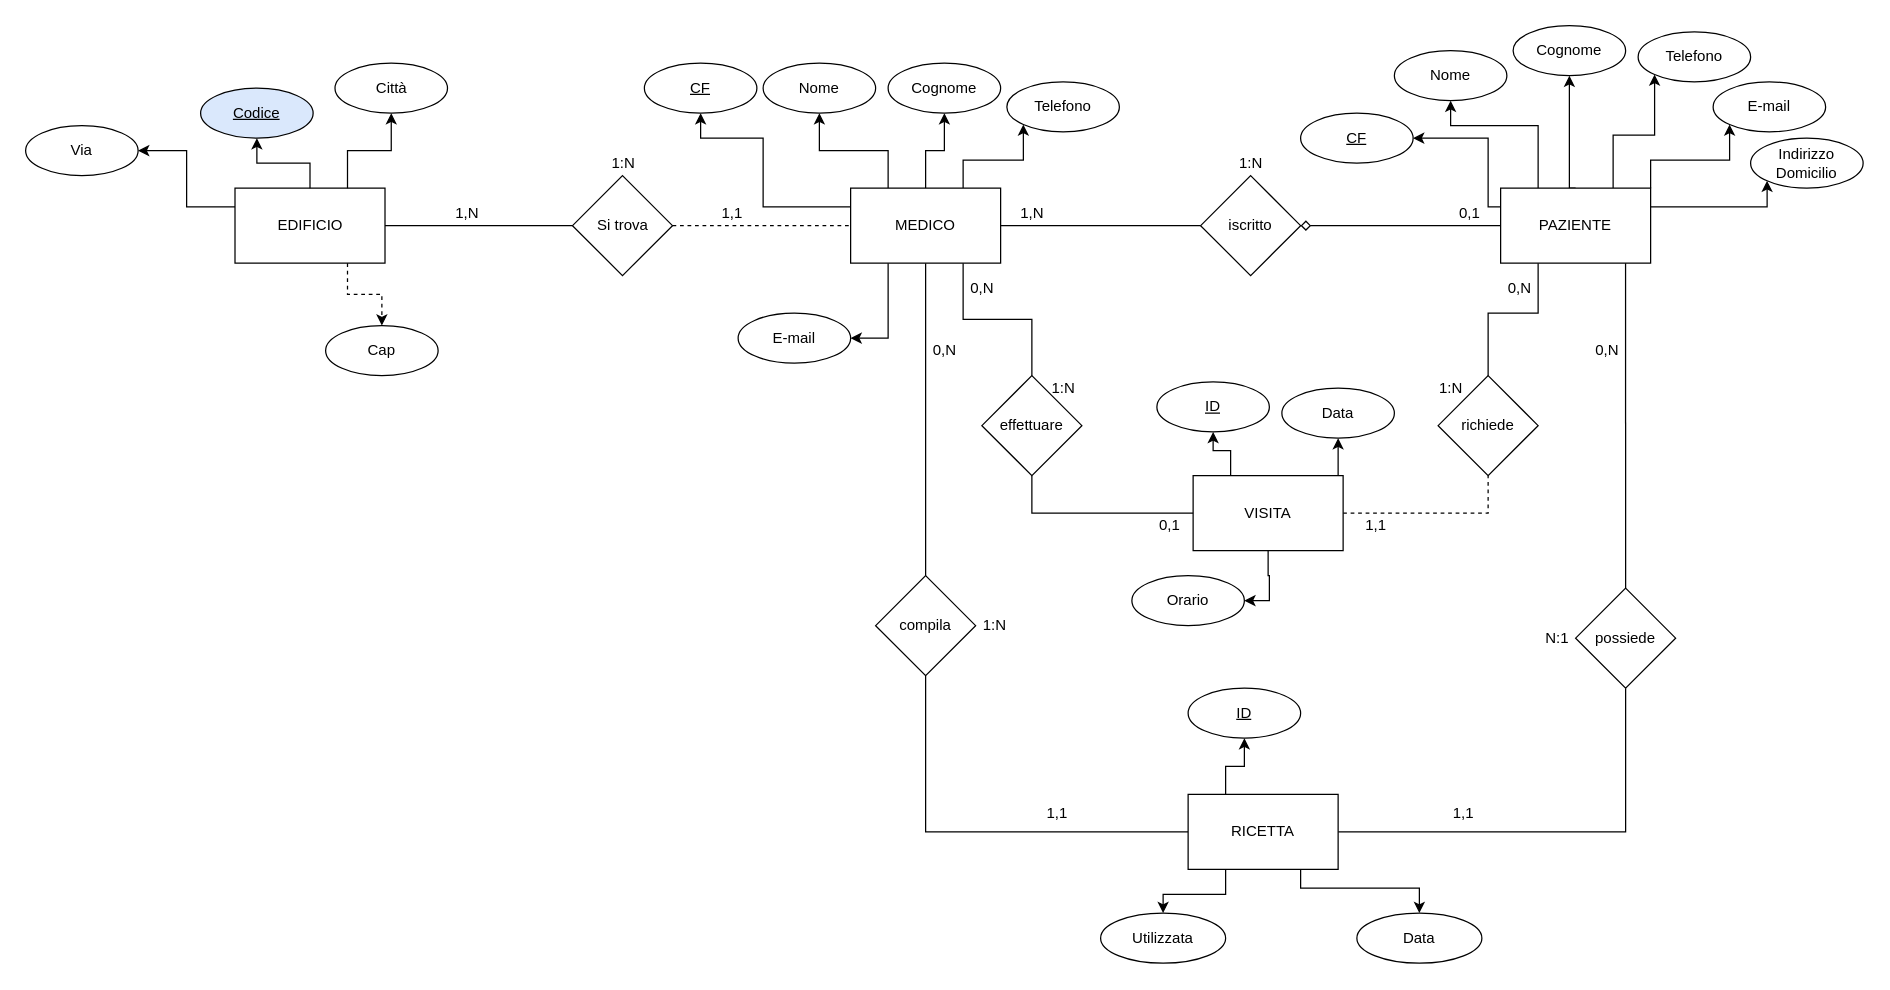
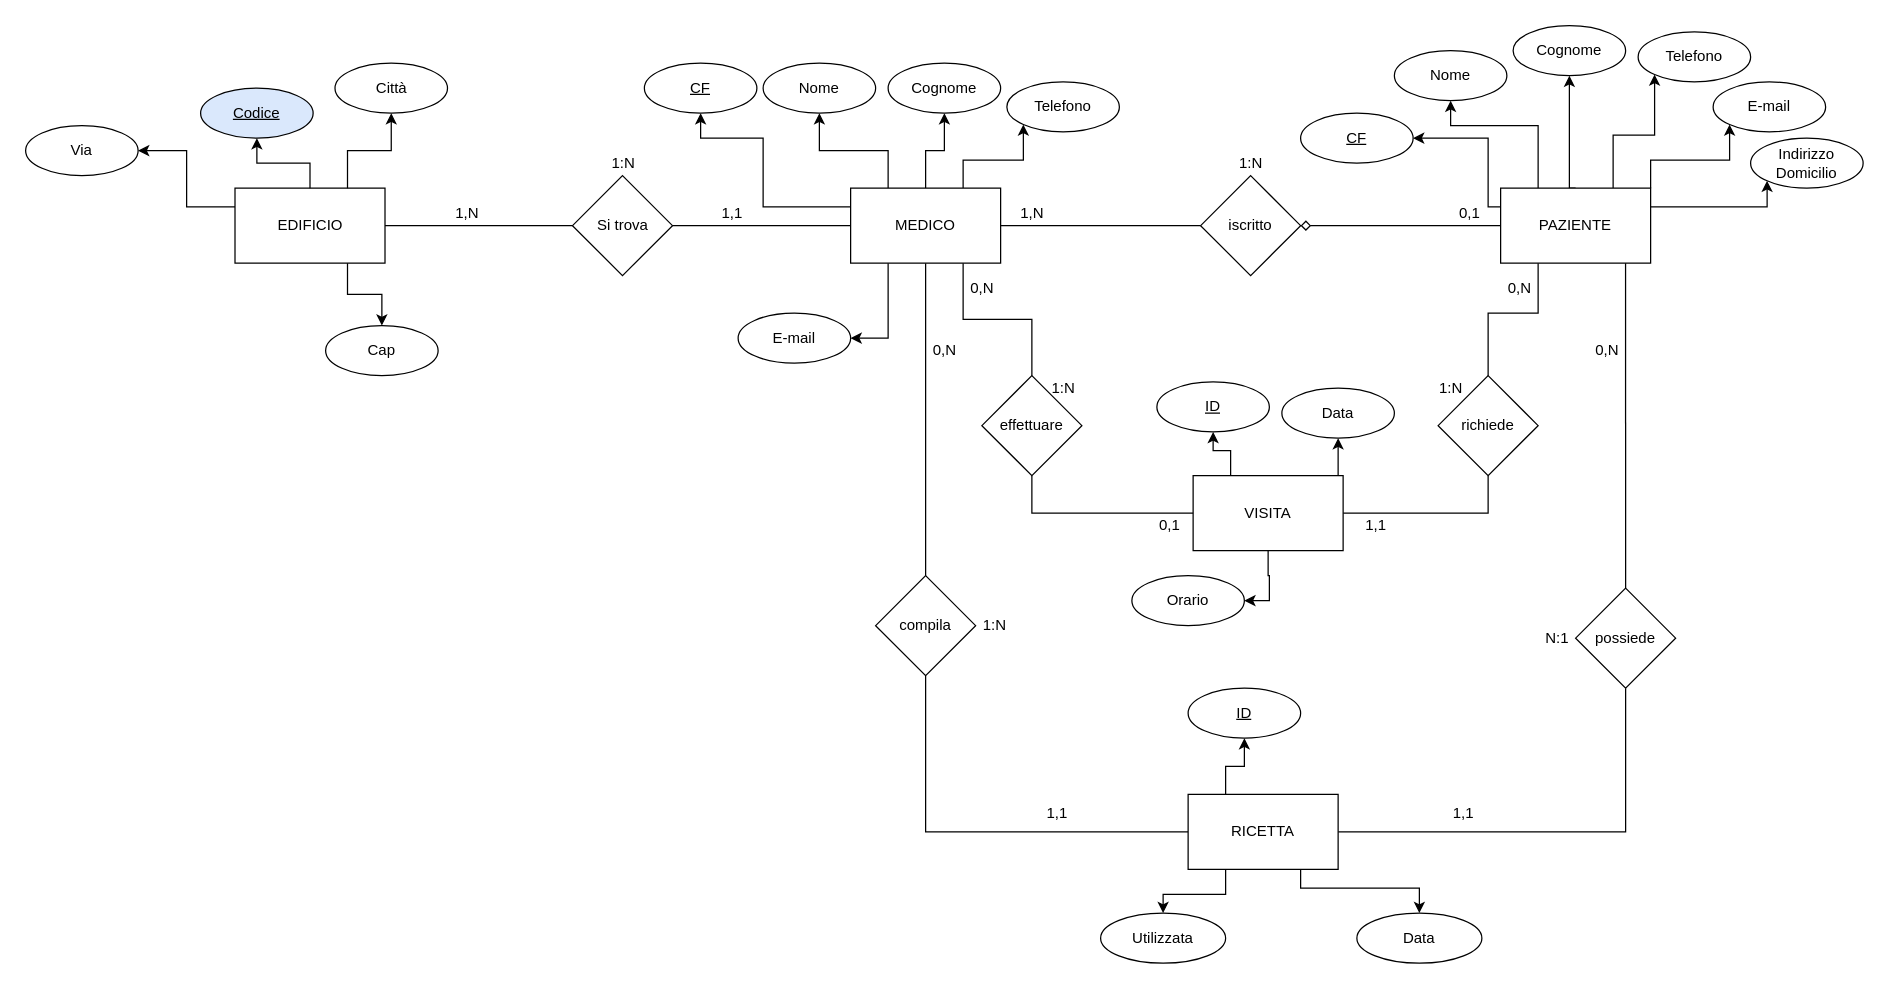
(762, 226) -> (762, 226)
(361, 294) -> (361, 294)
(1435, 513) -> (1435, 513)
